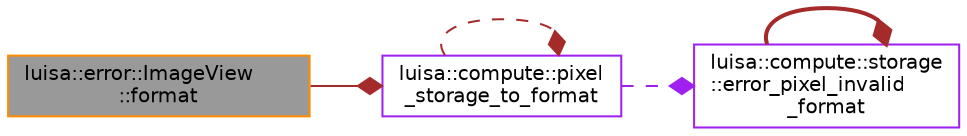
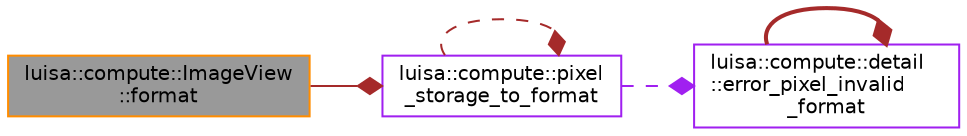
(159, 86) -> (159, 86)
(827, 86) -> (827, 86)
